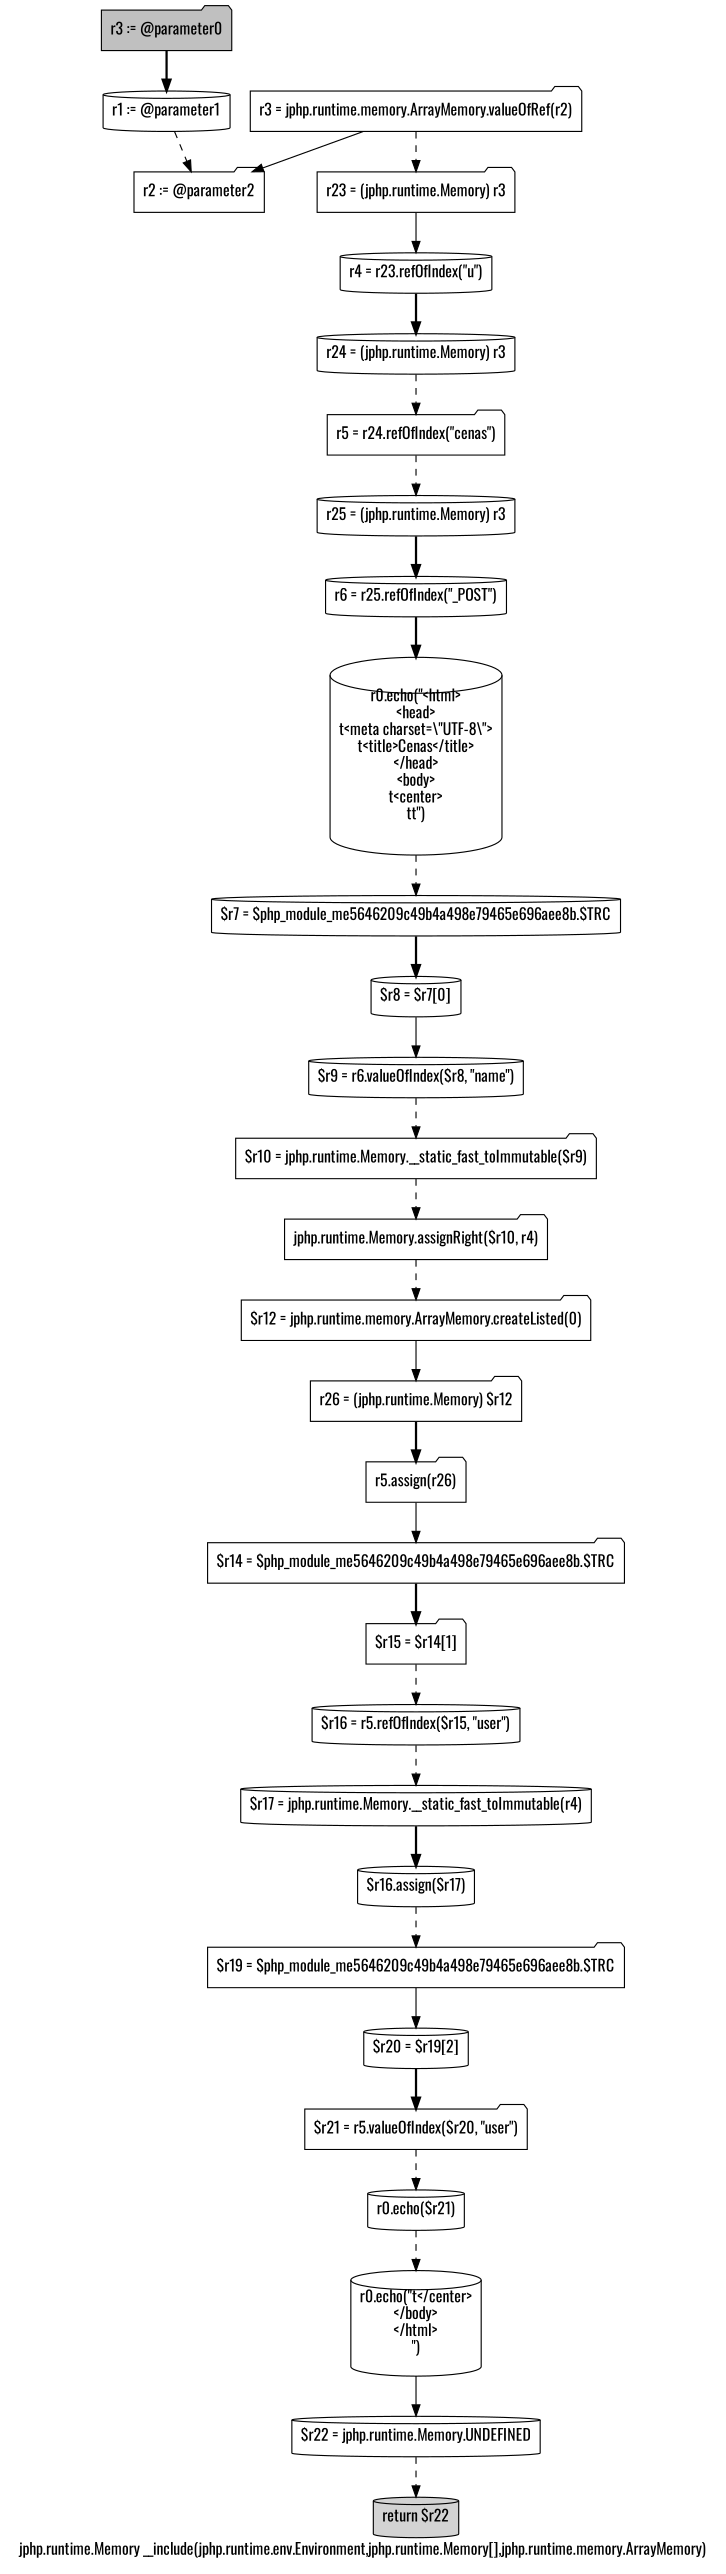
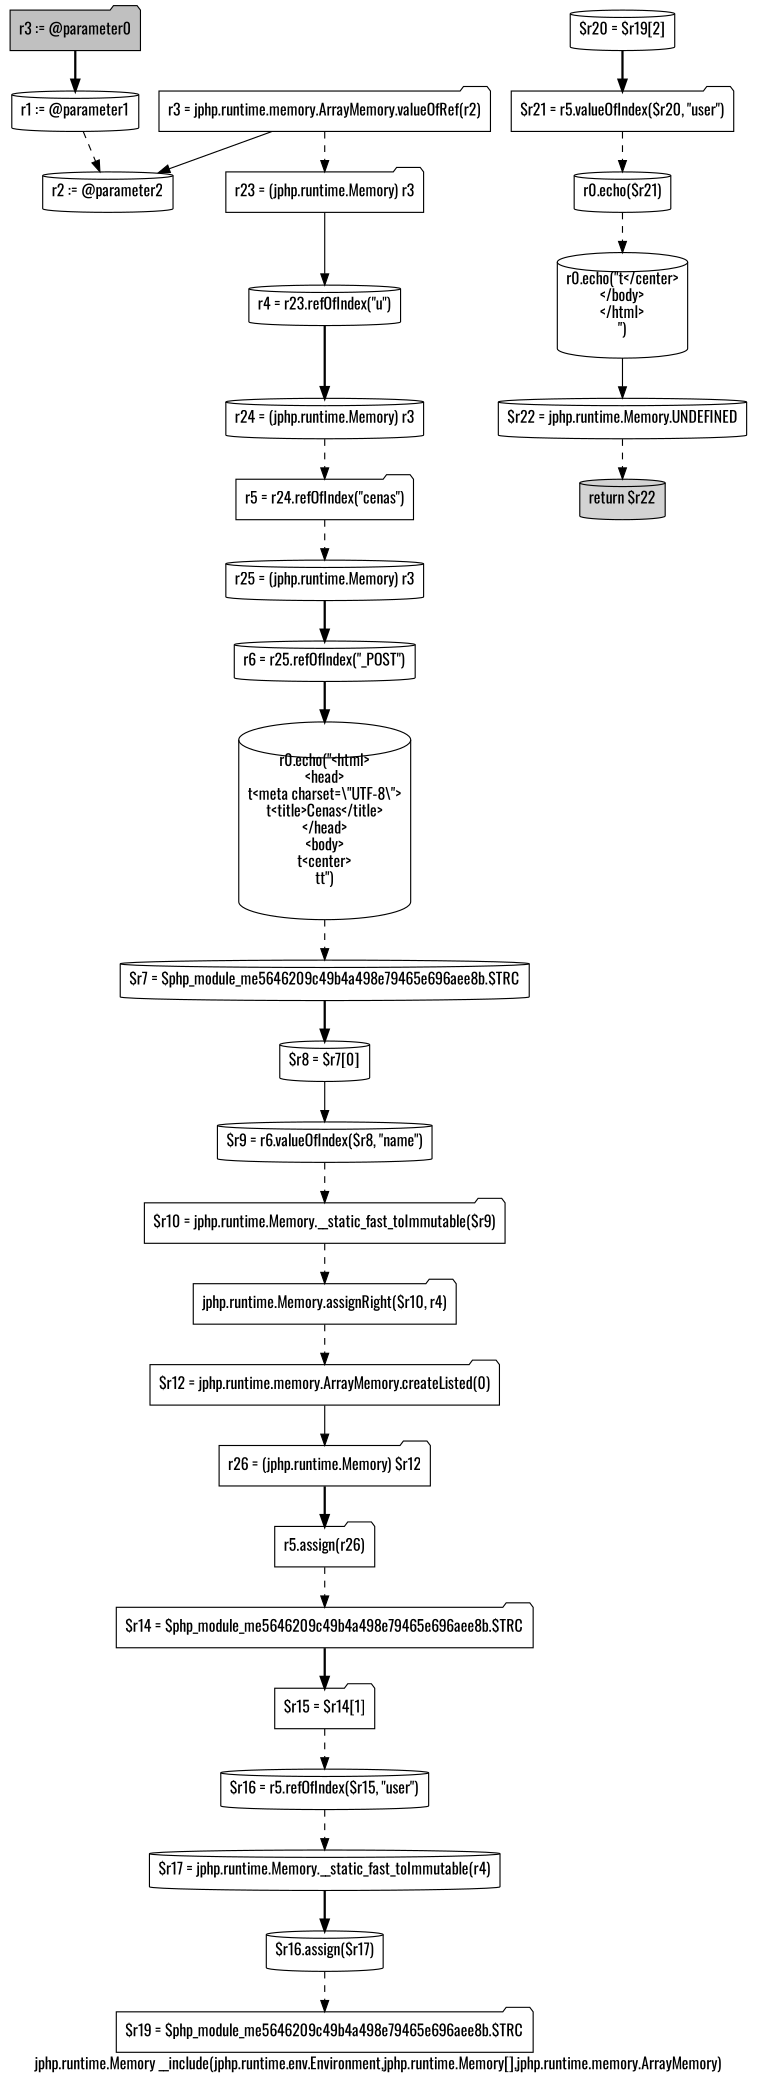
(199, 192) -> (108, 192)
(416, 1517) -> (325, 1582)
(416, 2002) -> none
